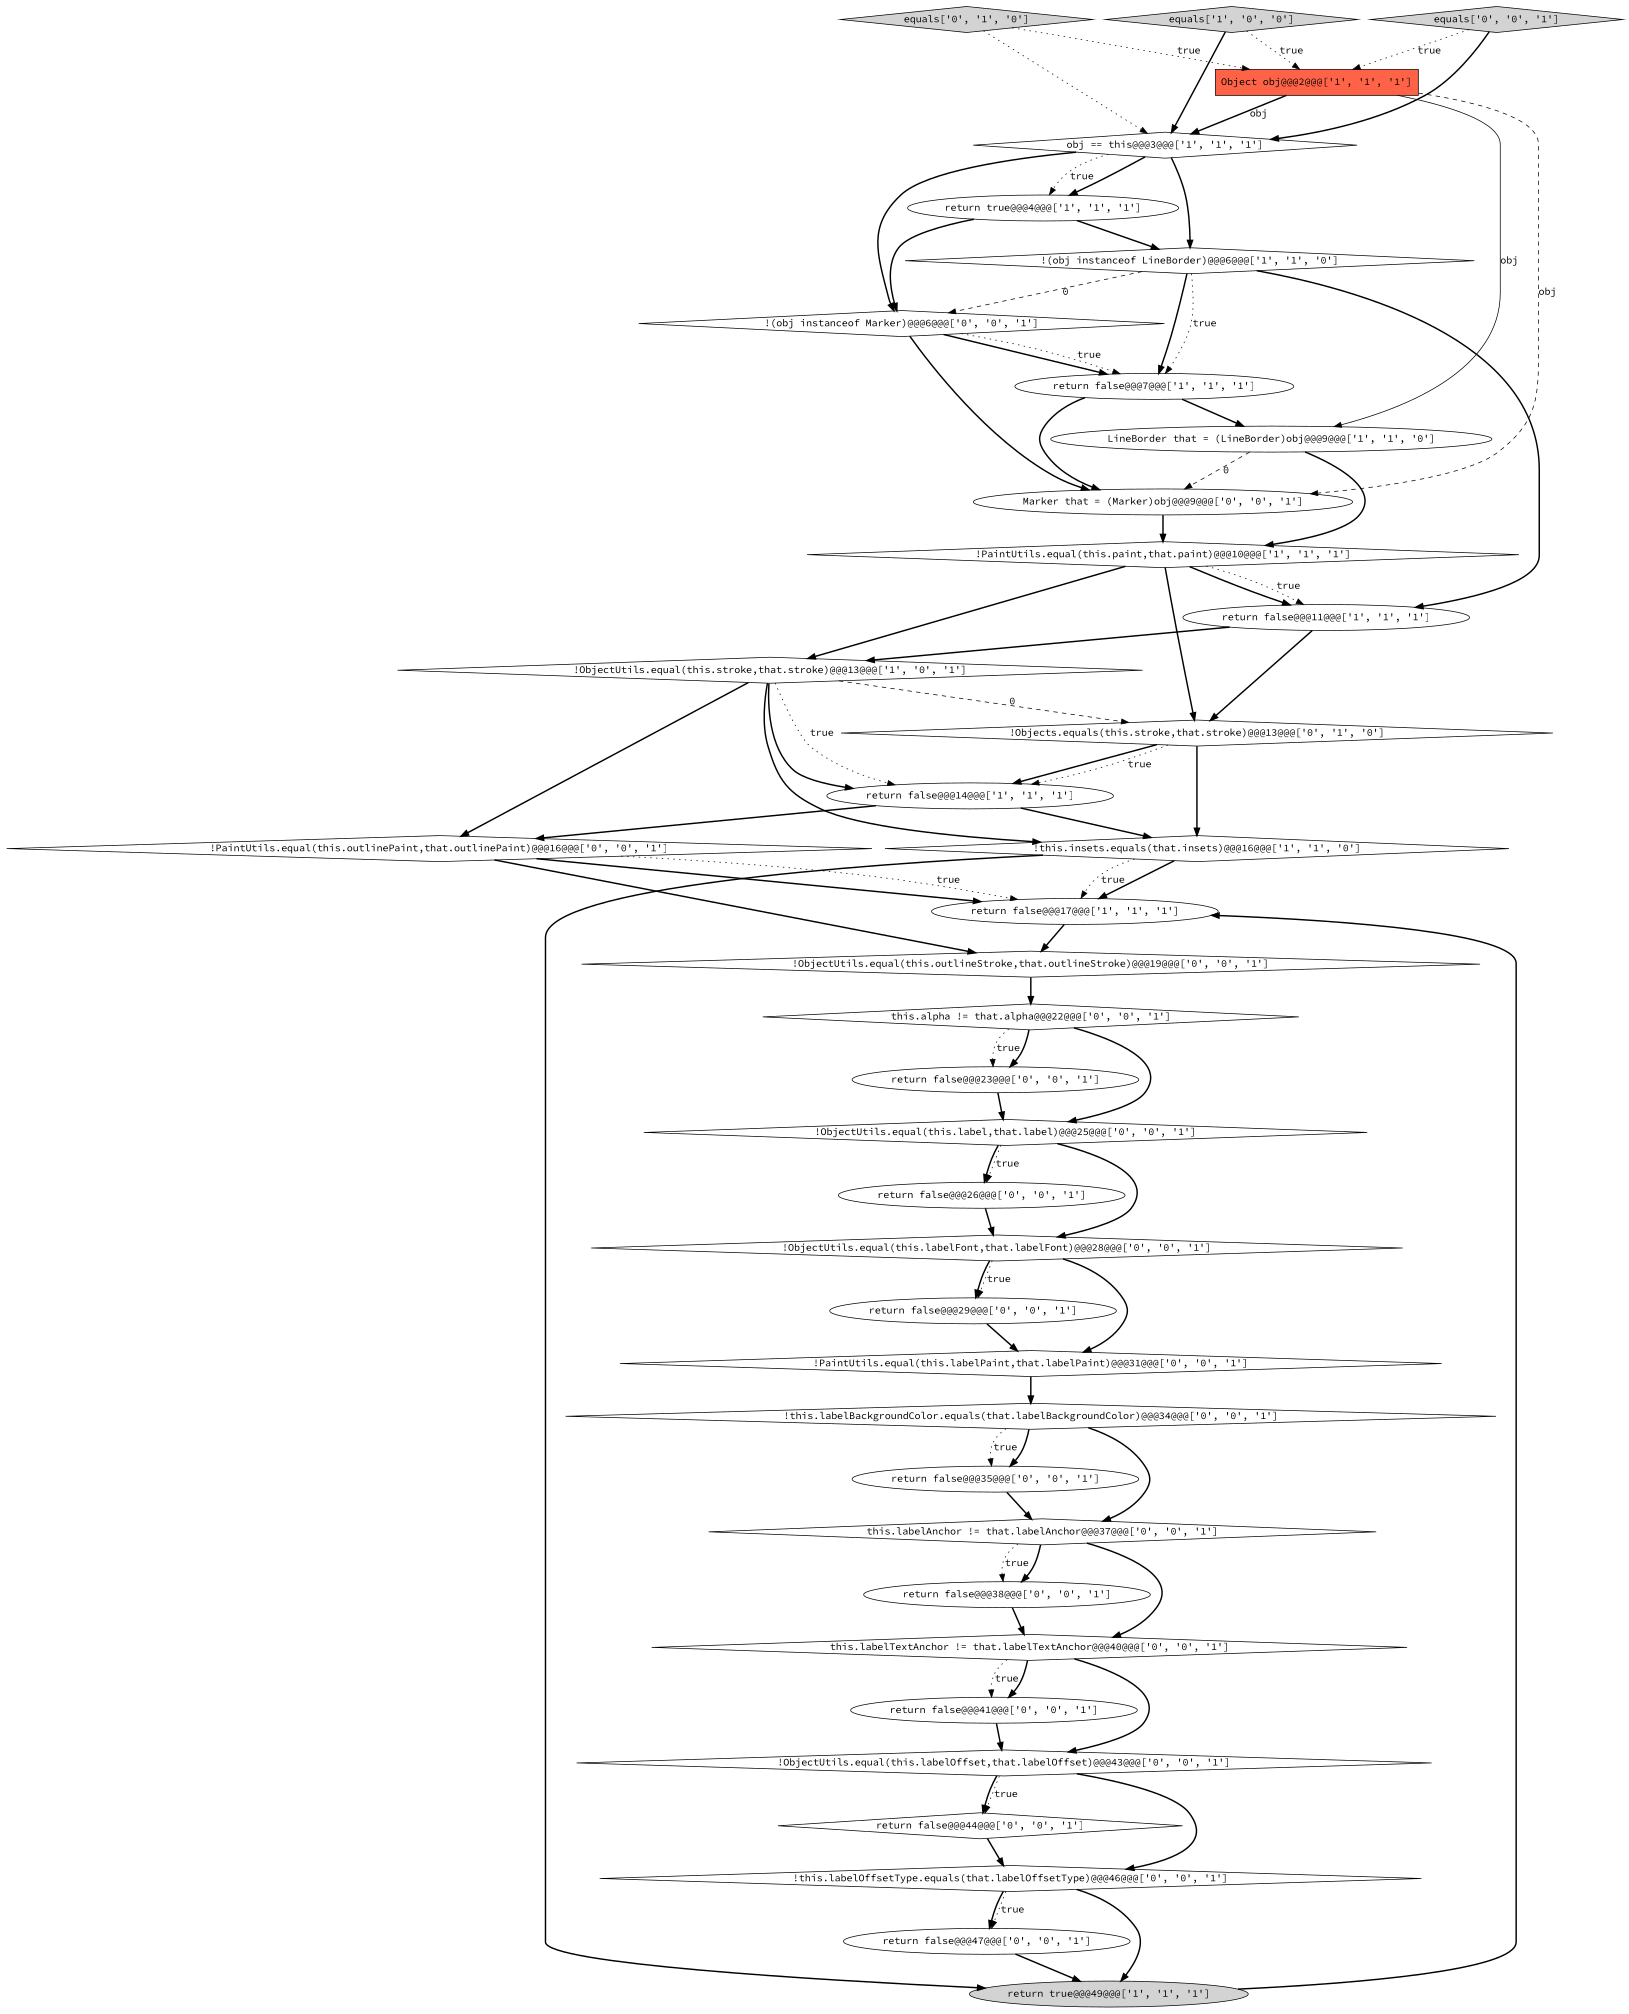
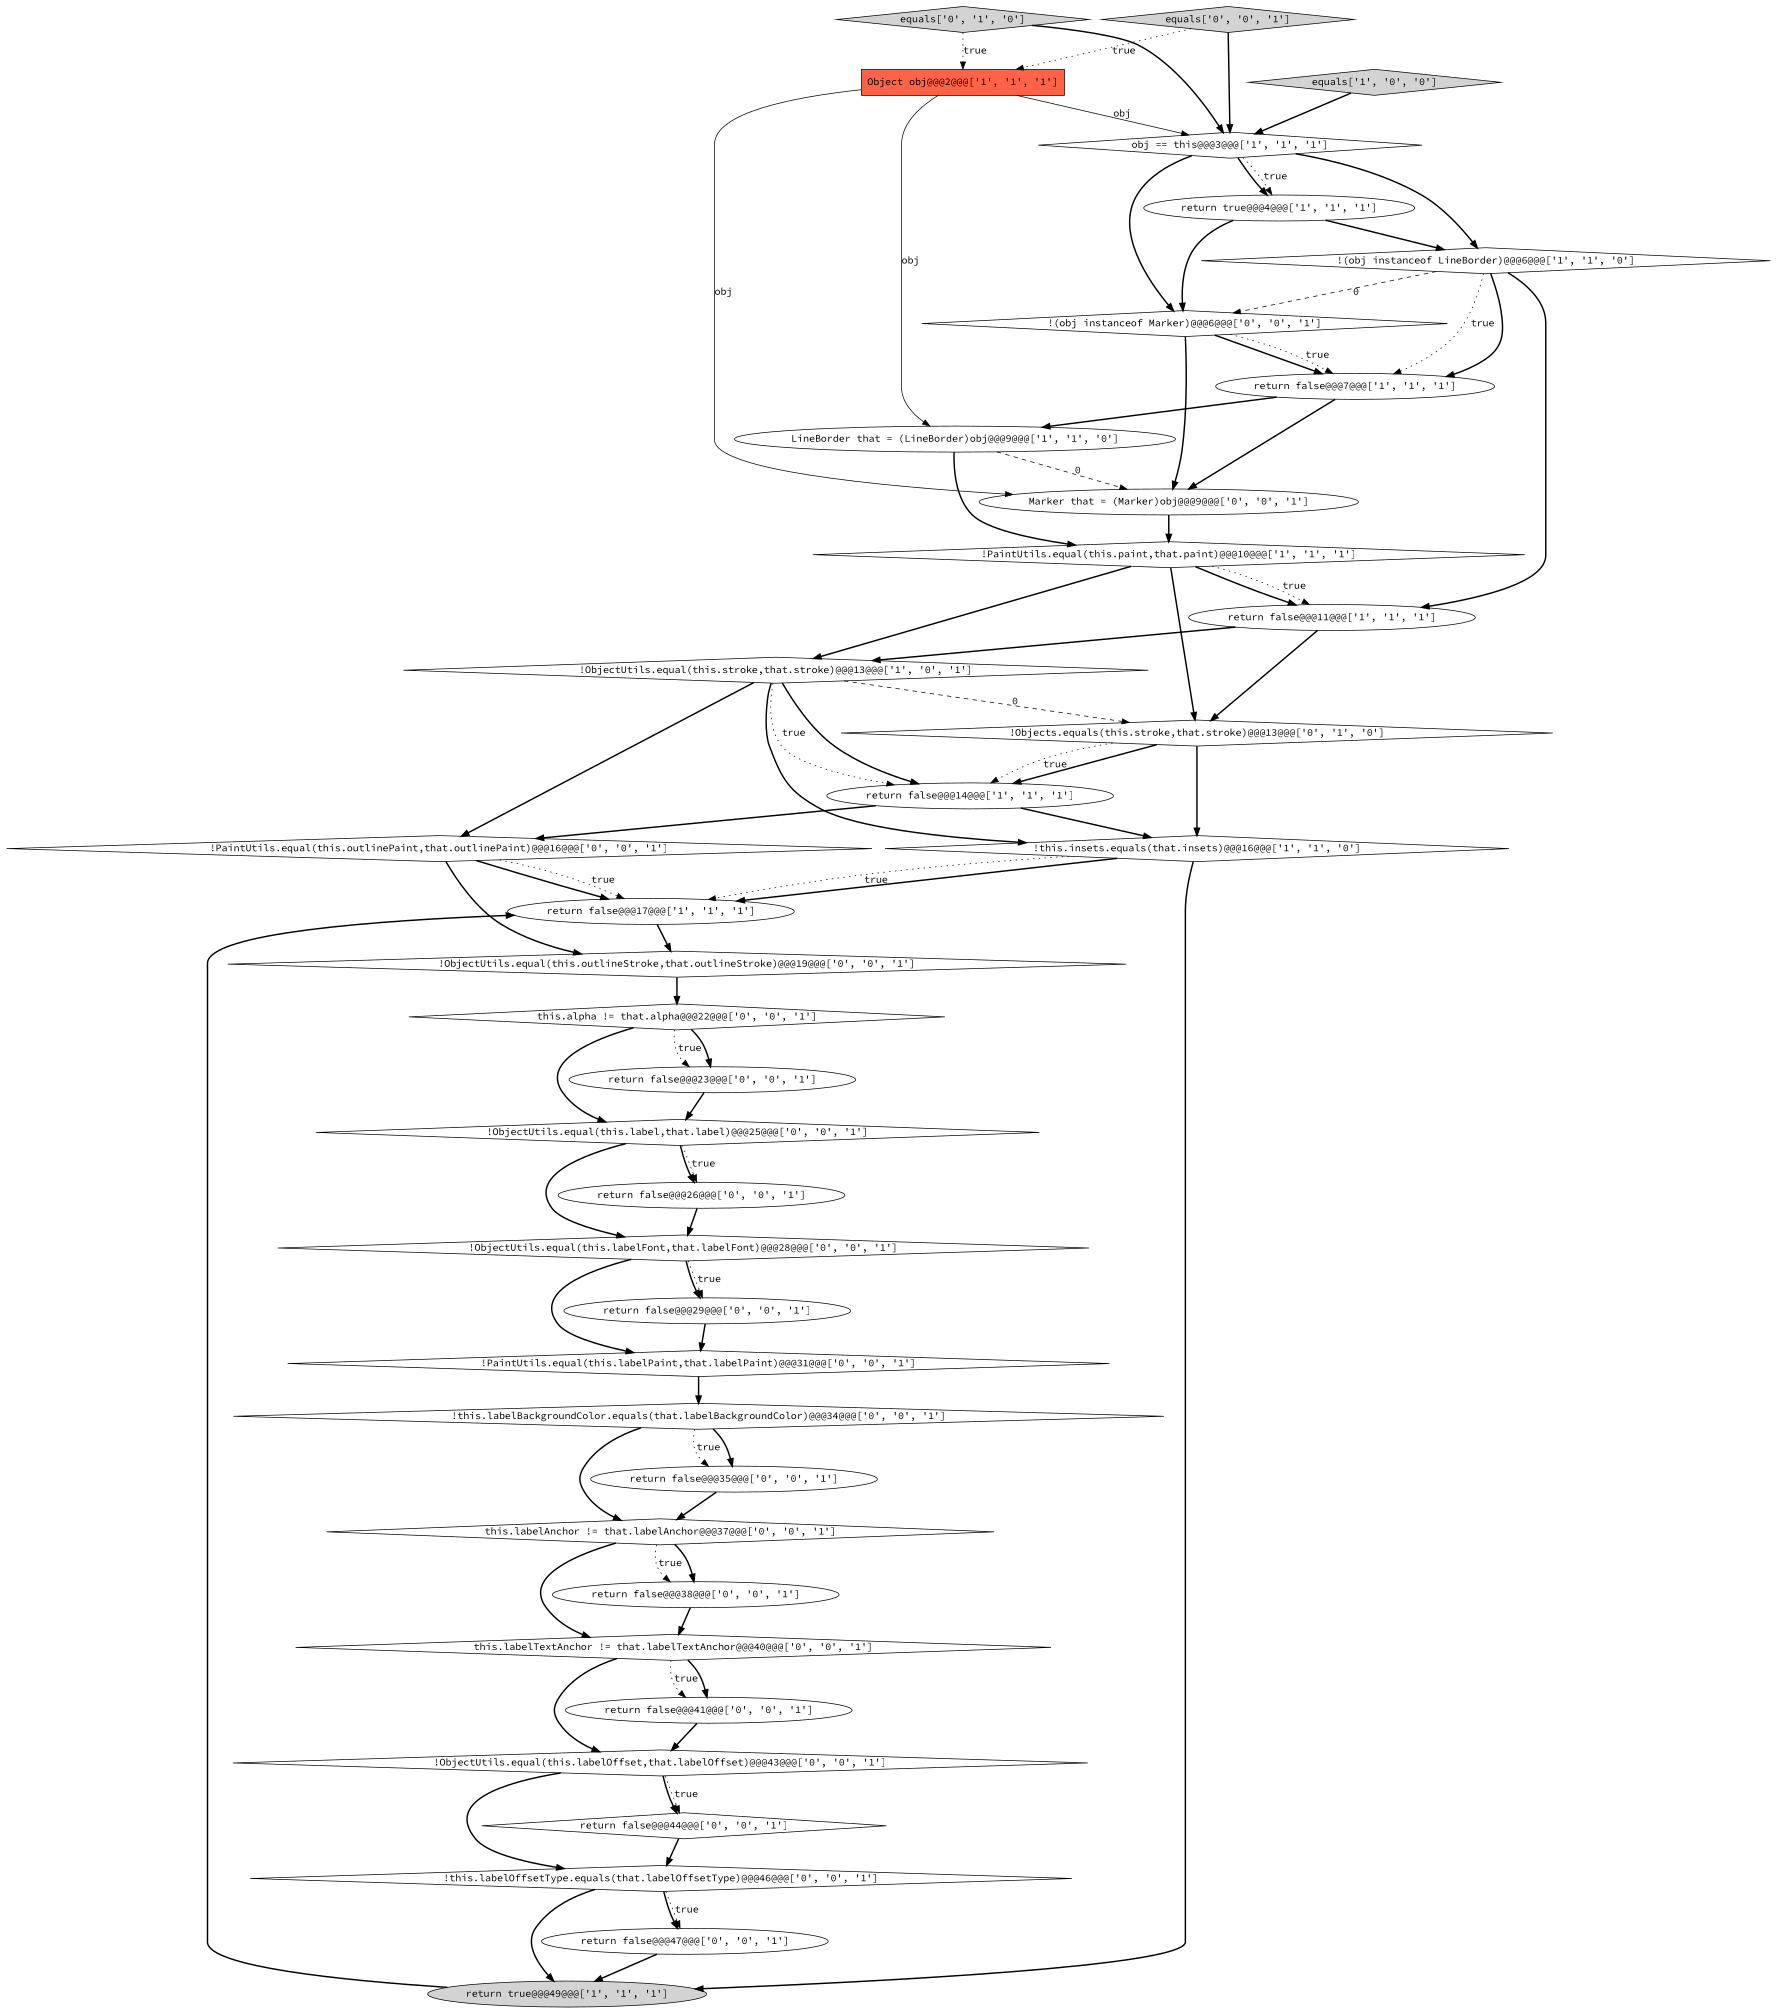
(1270, 48) -> none
(1062, 80) -> (1141, 47)
(1242, 113) -> (1099, 114)
(1539, 330) -> (714, 361)
